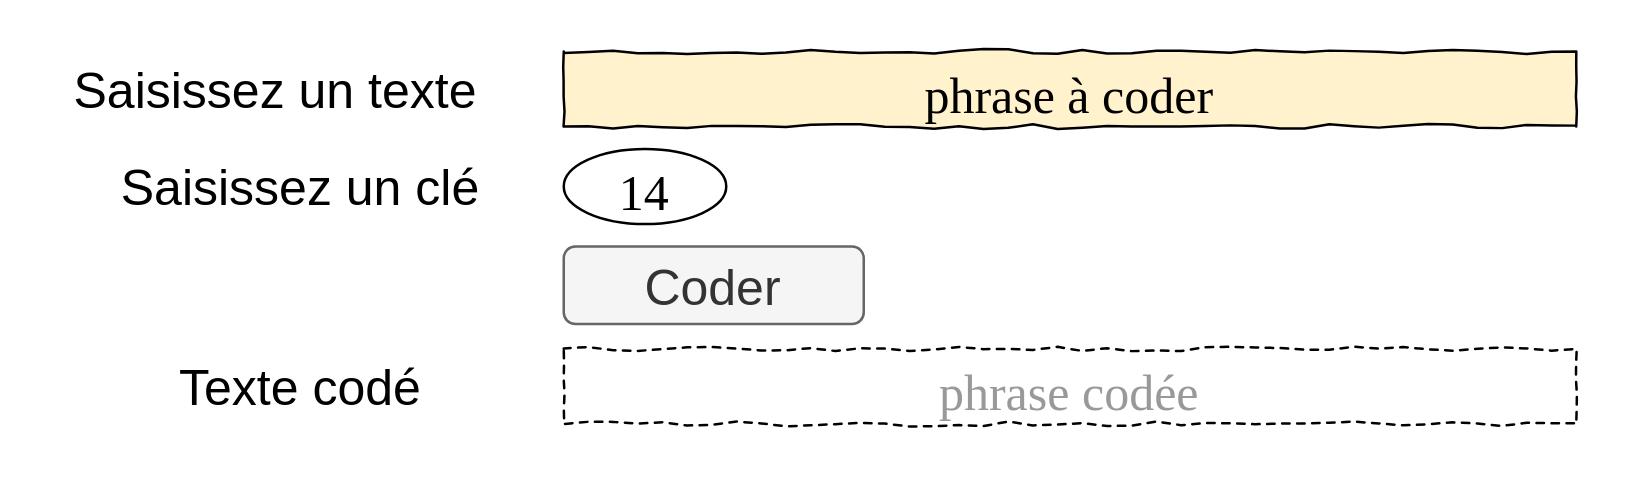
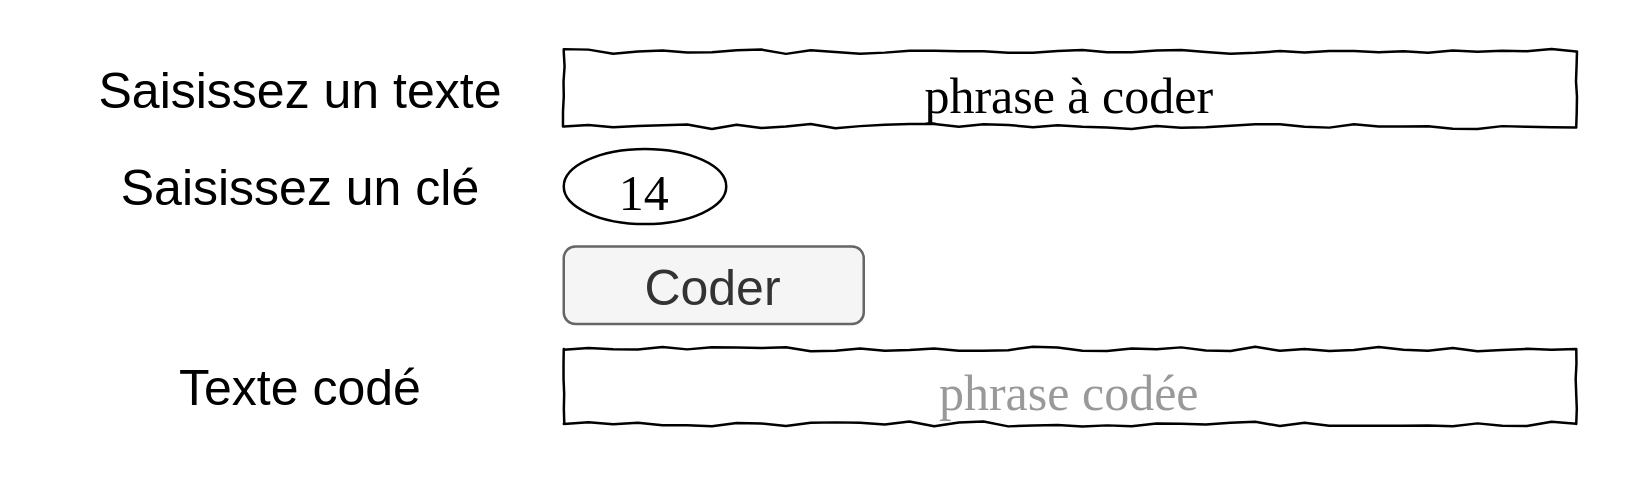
(276, 89) -> (301, 89)
(1070, 89) -> (1070, 89)
(1070, 386) -> (1070, 386)
